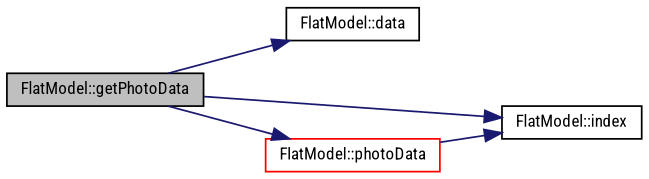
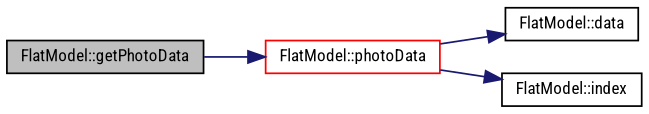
(220, 59) -> (464, 40)
(344, 106) -> none
